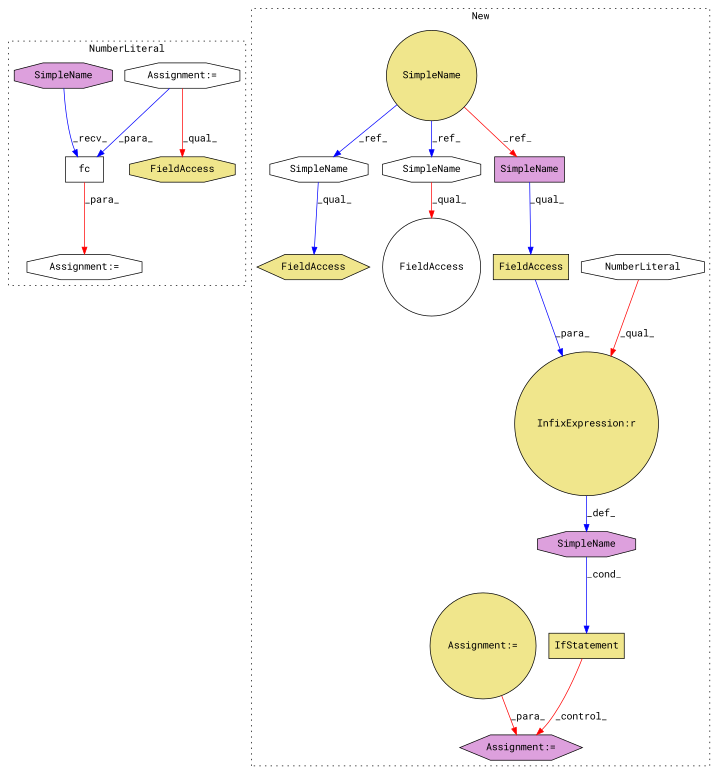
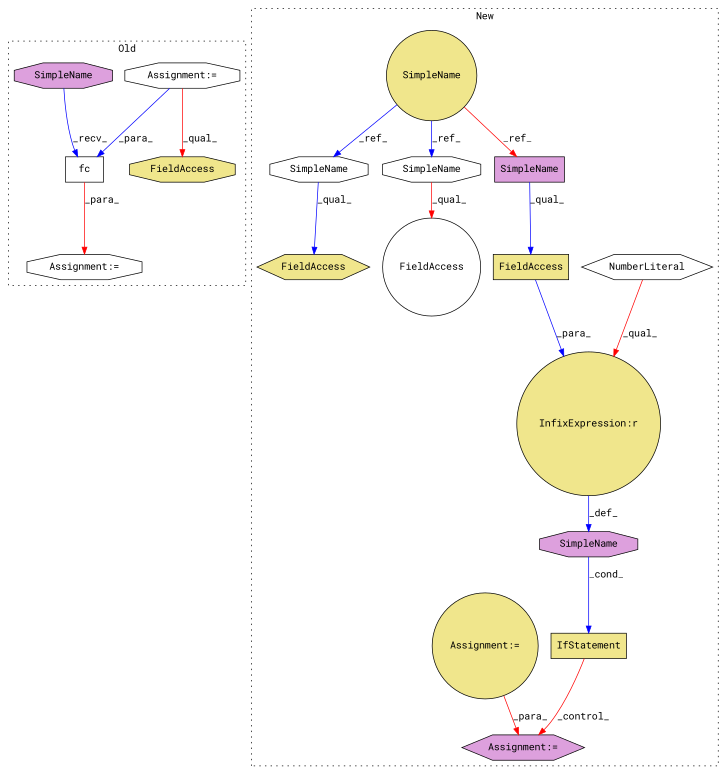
(127, 49) -> (127, 49)
(643, 267) -> (647, 267)
